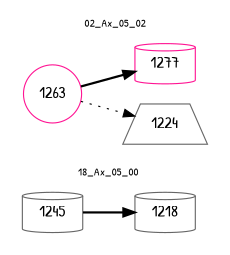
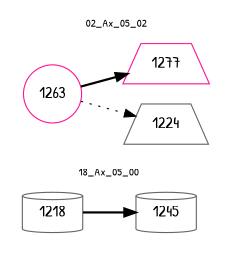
(165, 64) -> (166, 64)
(103, 212) -> (103, 212)
